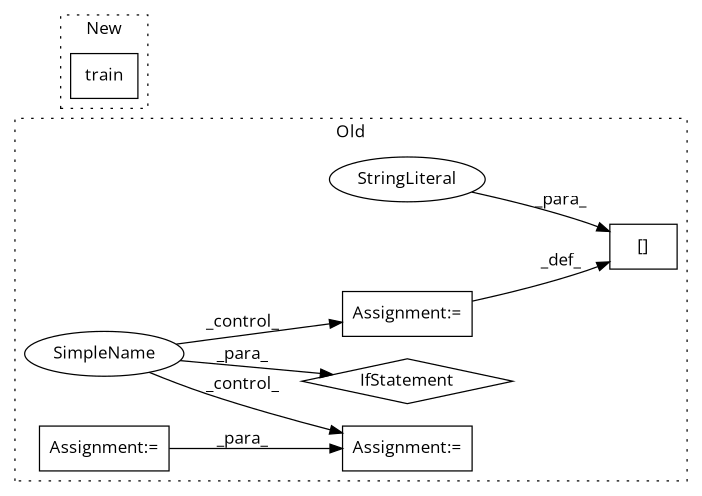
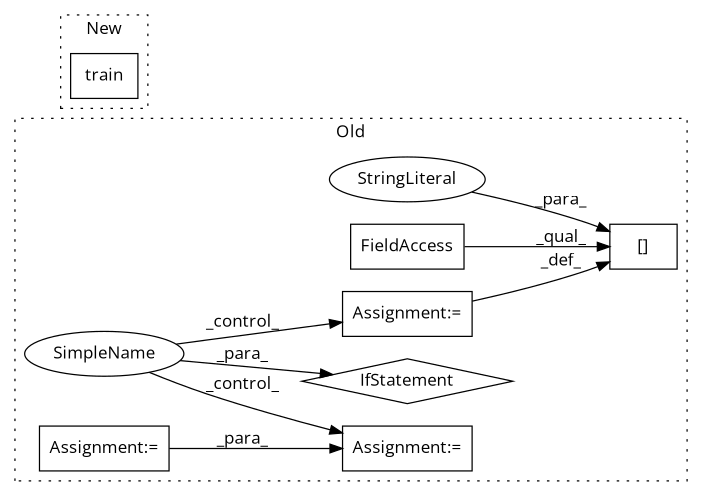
none -> (407, 247)
